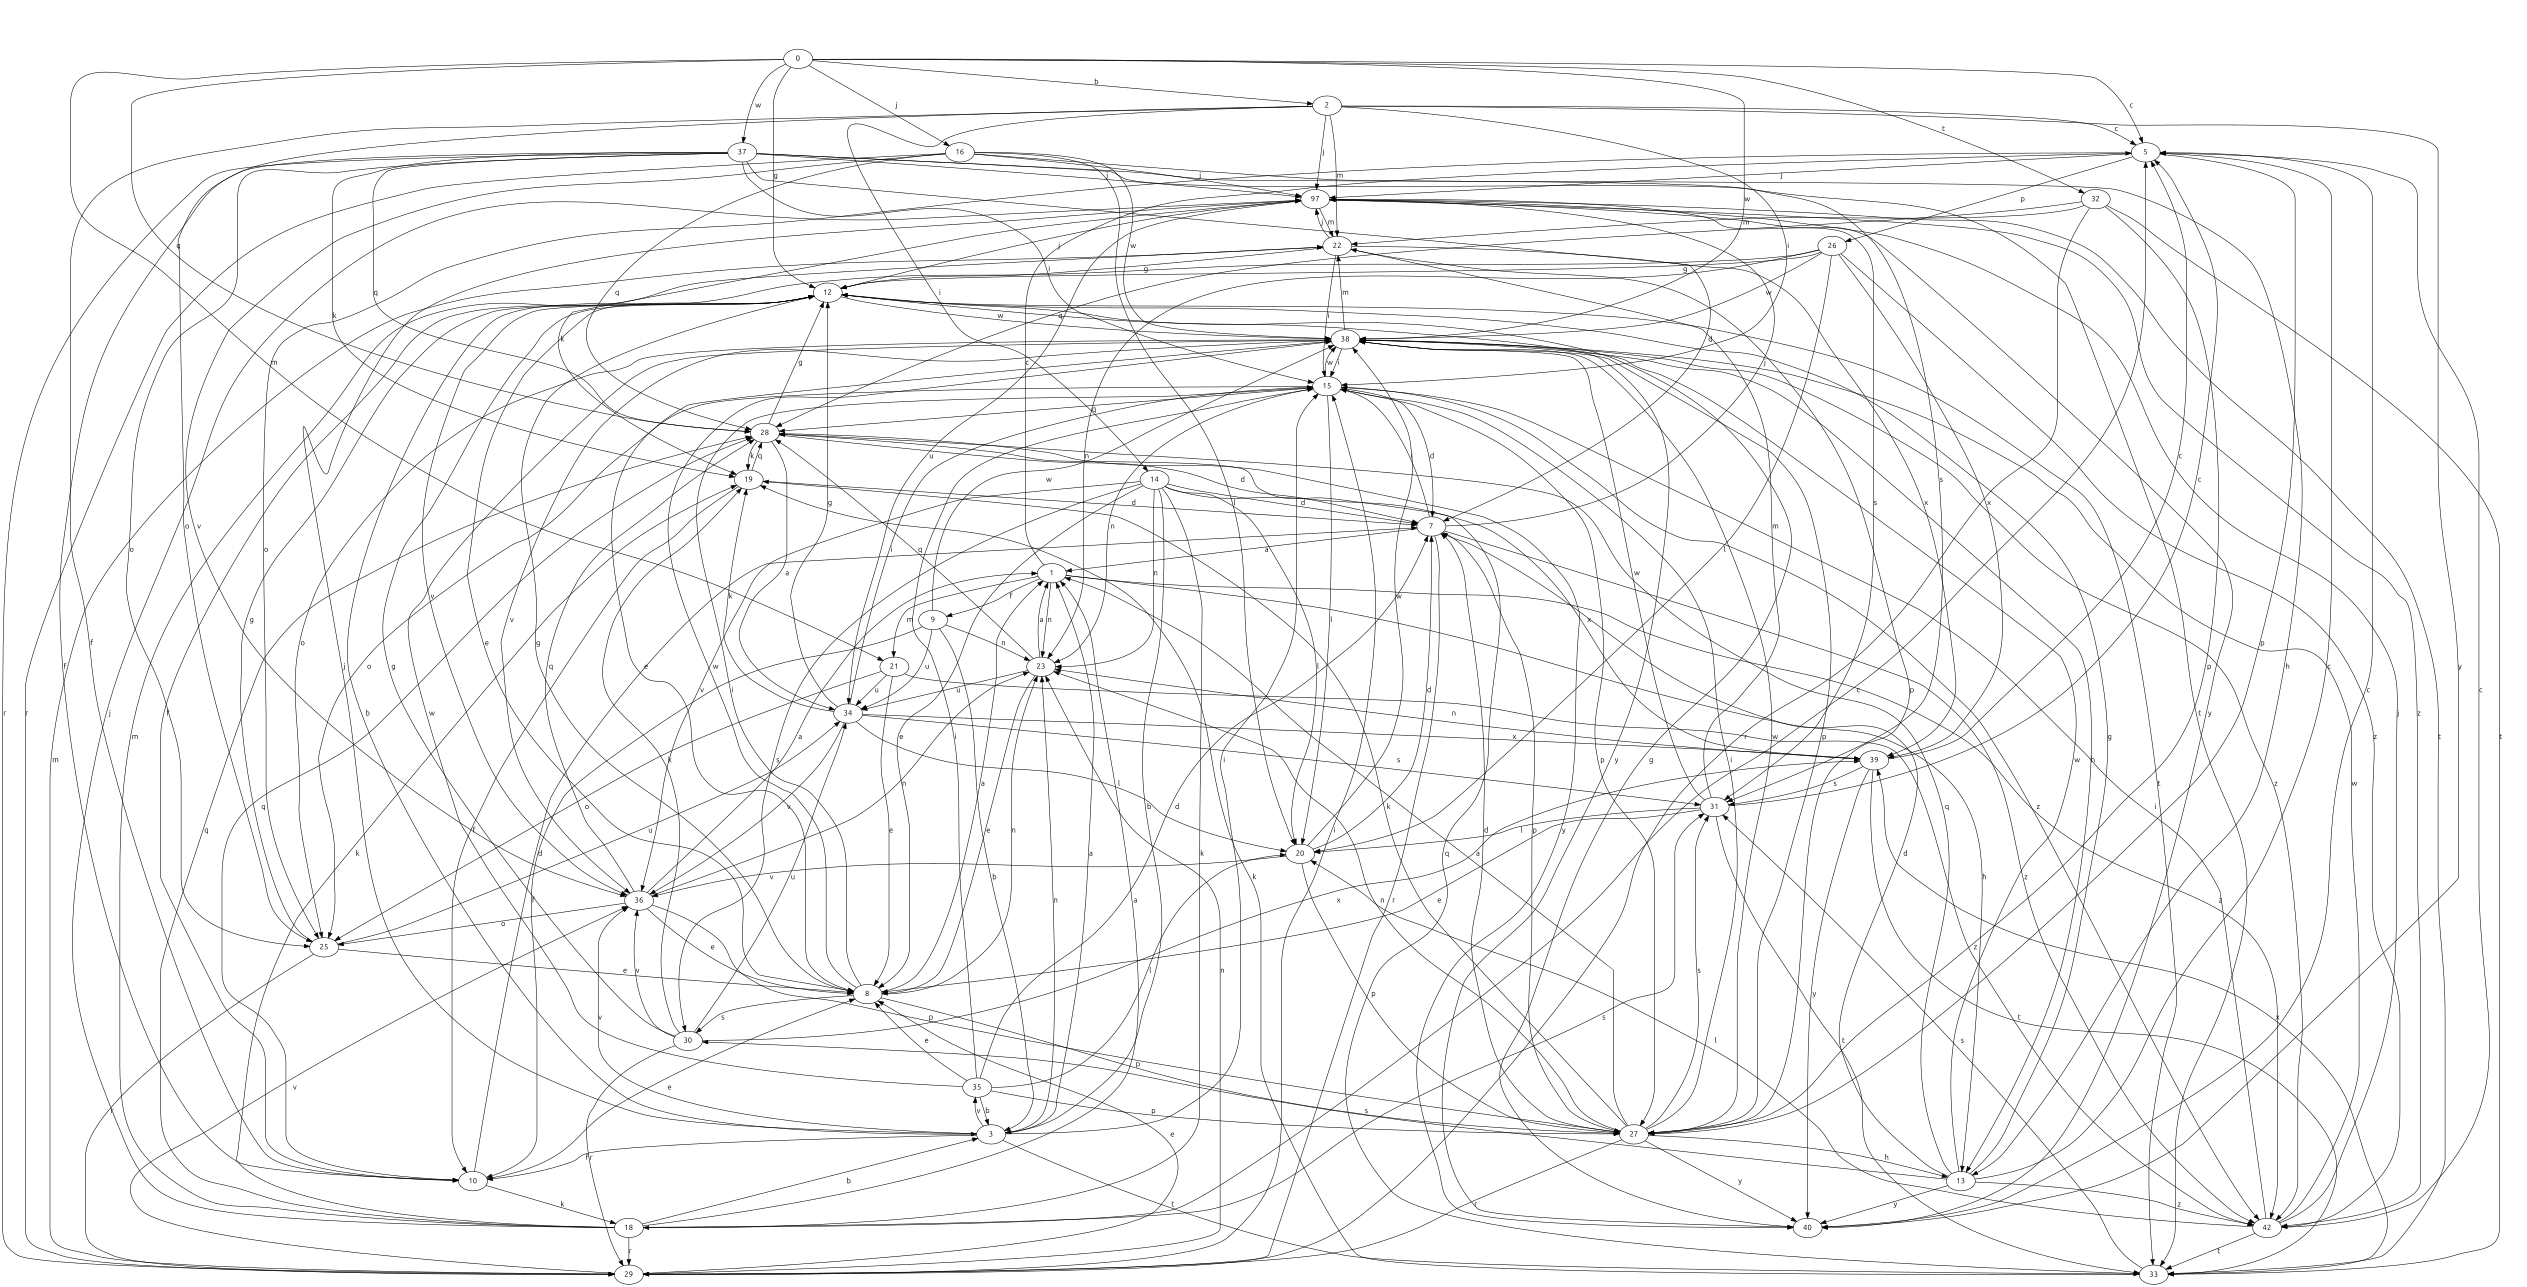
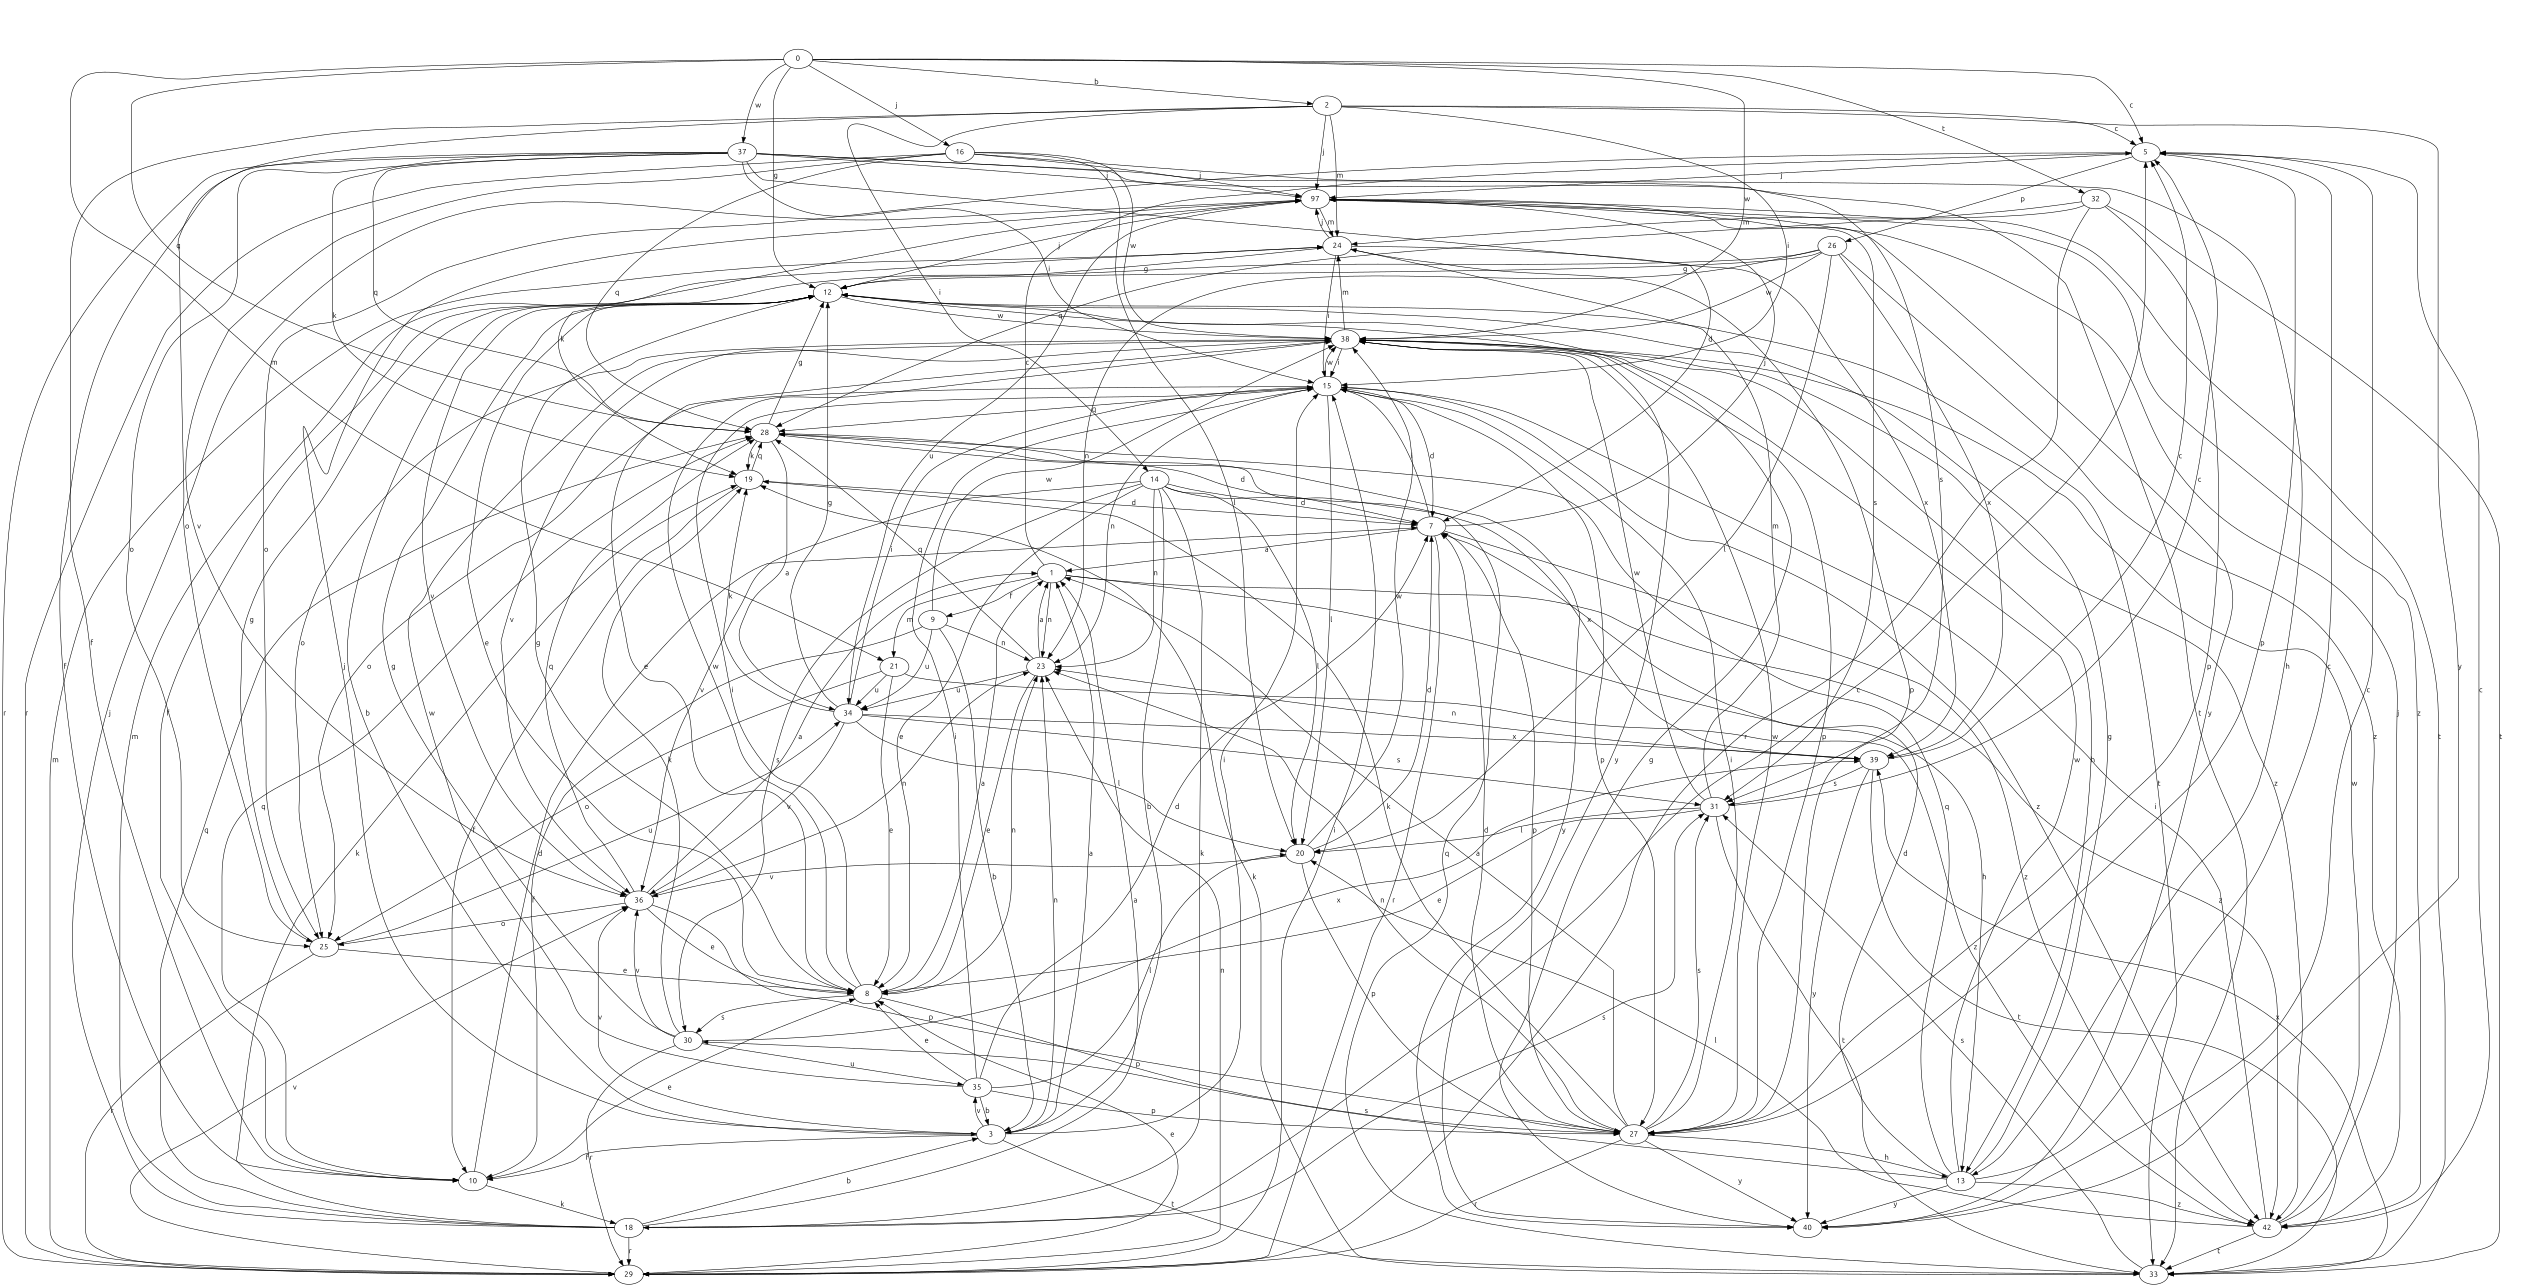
(1337, 246) -> (1337, 246)
(784, 887) -> (830, 1064)
